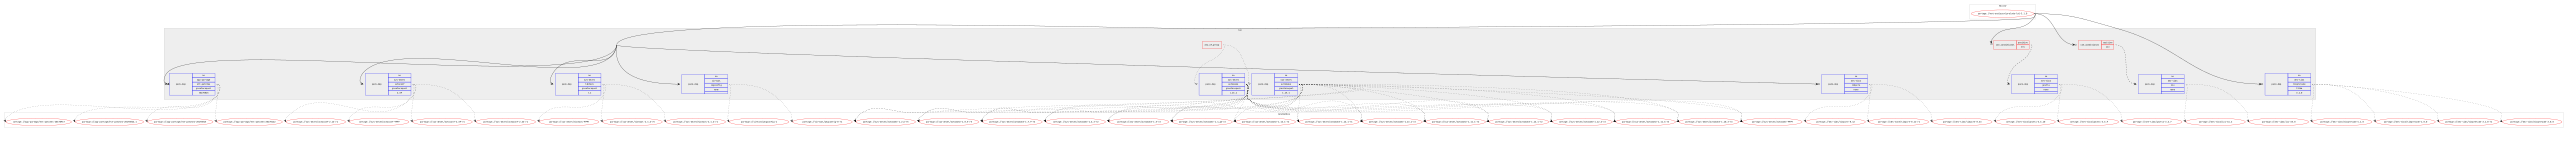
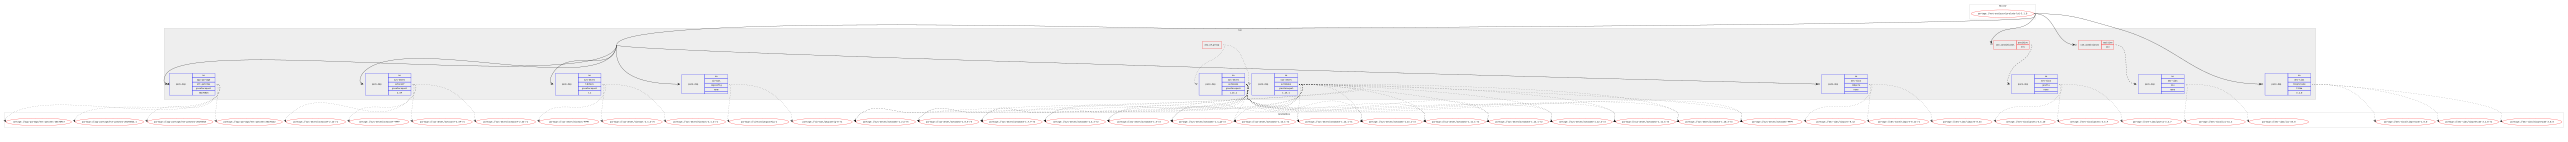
(2342, 122) -> none
